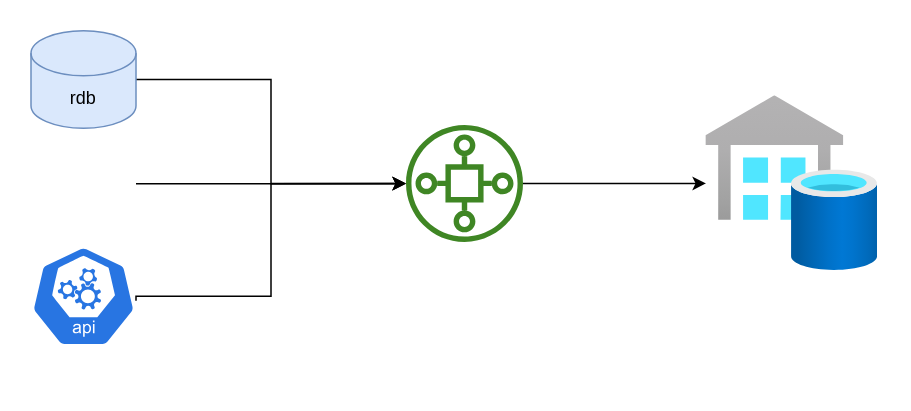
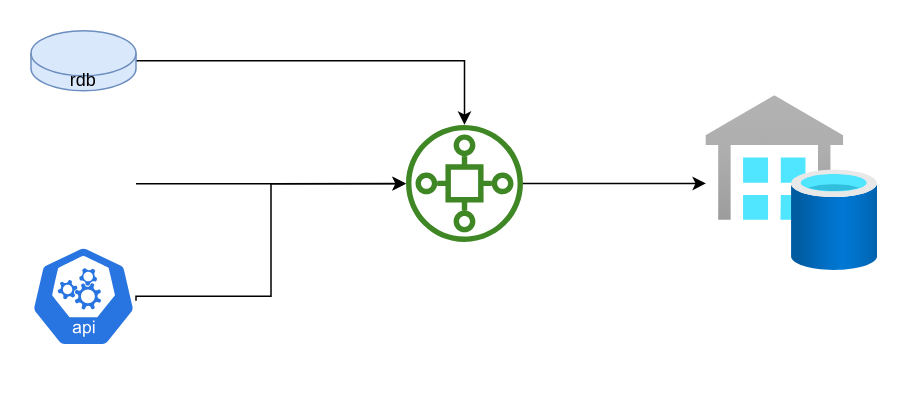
(83, 80) -> (83, 61)
